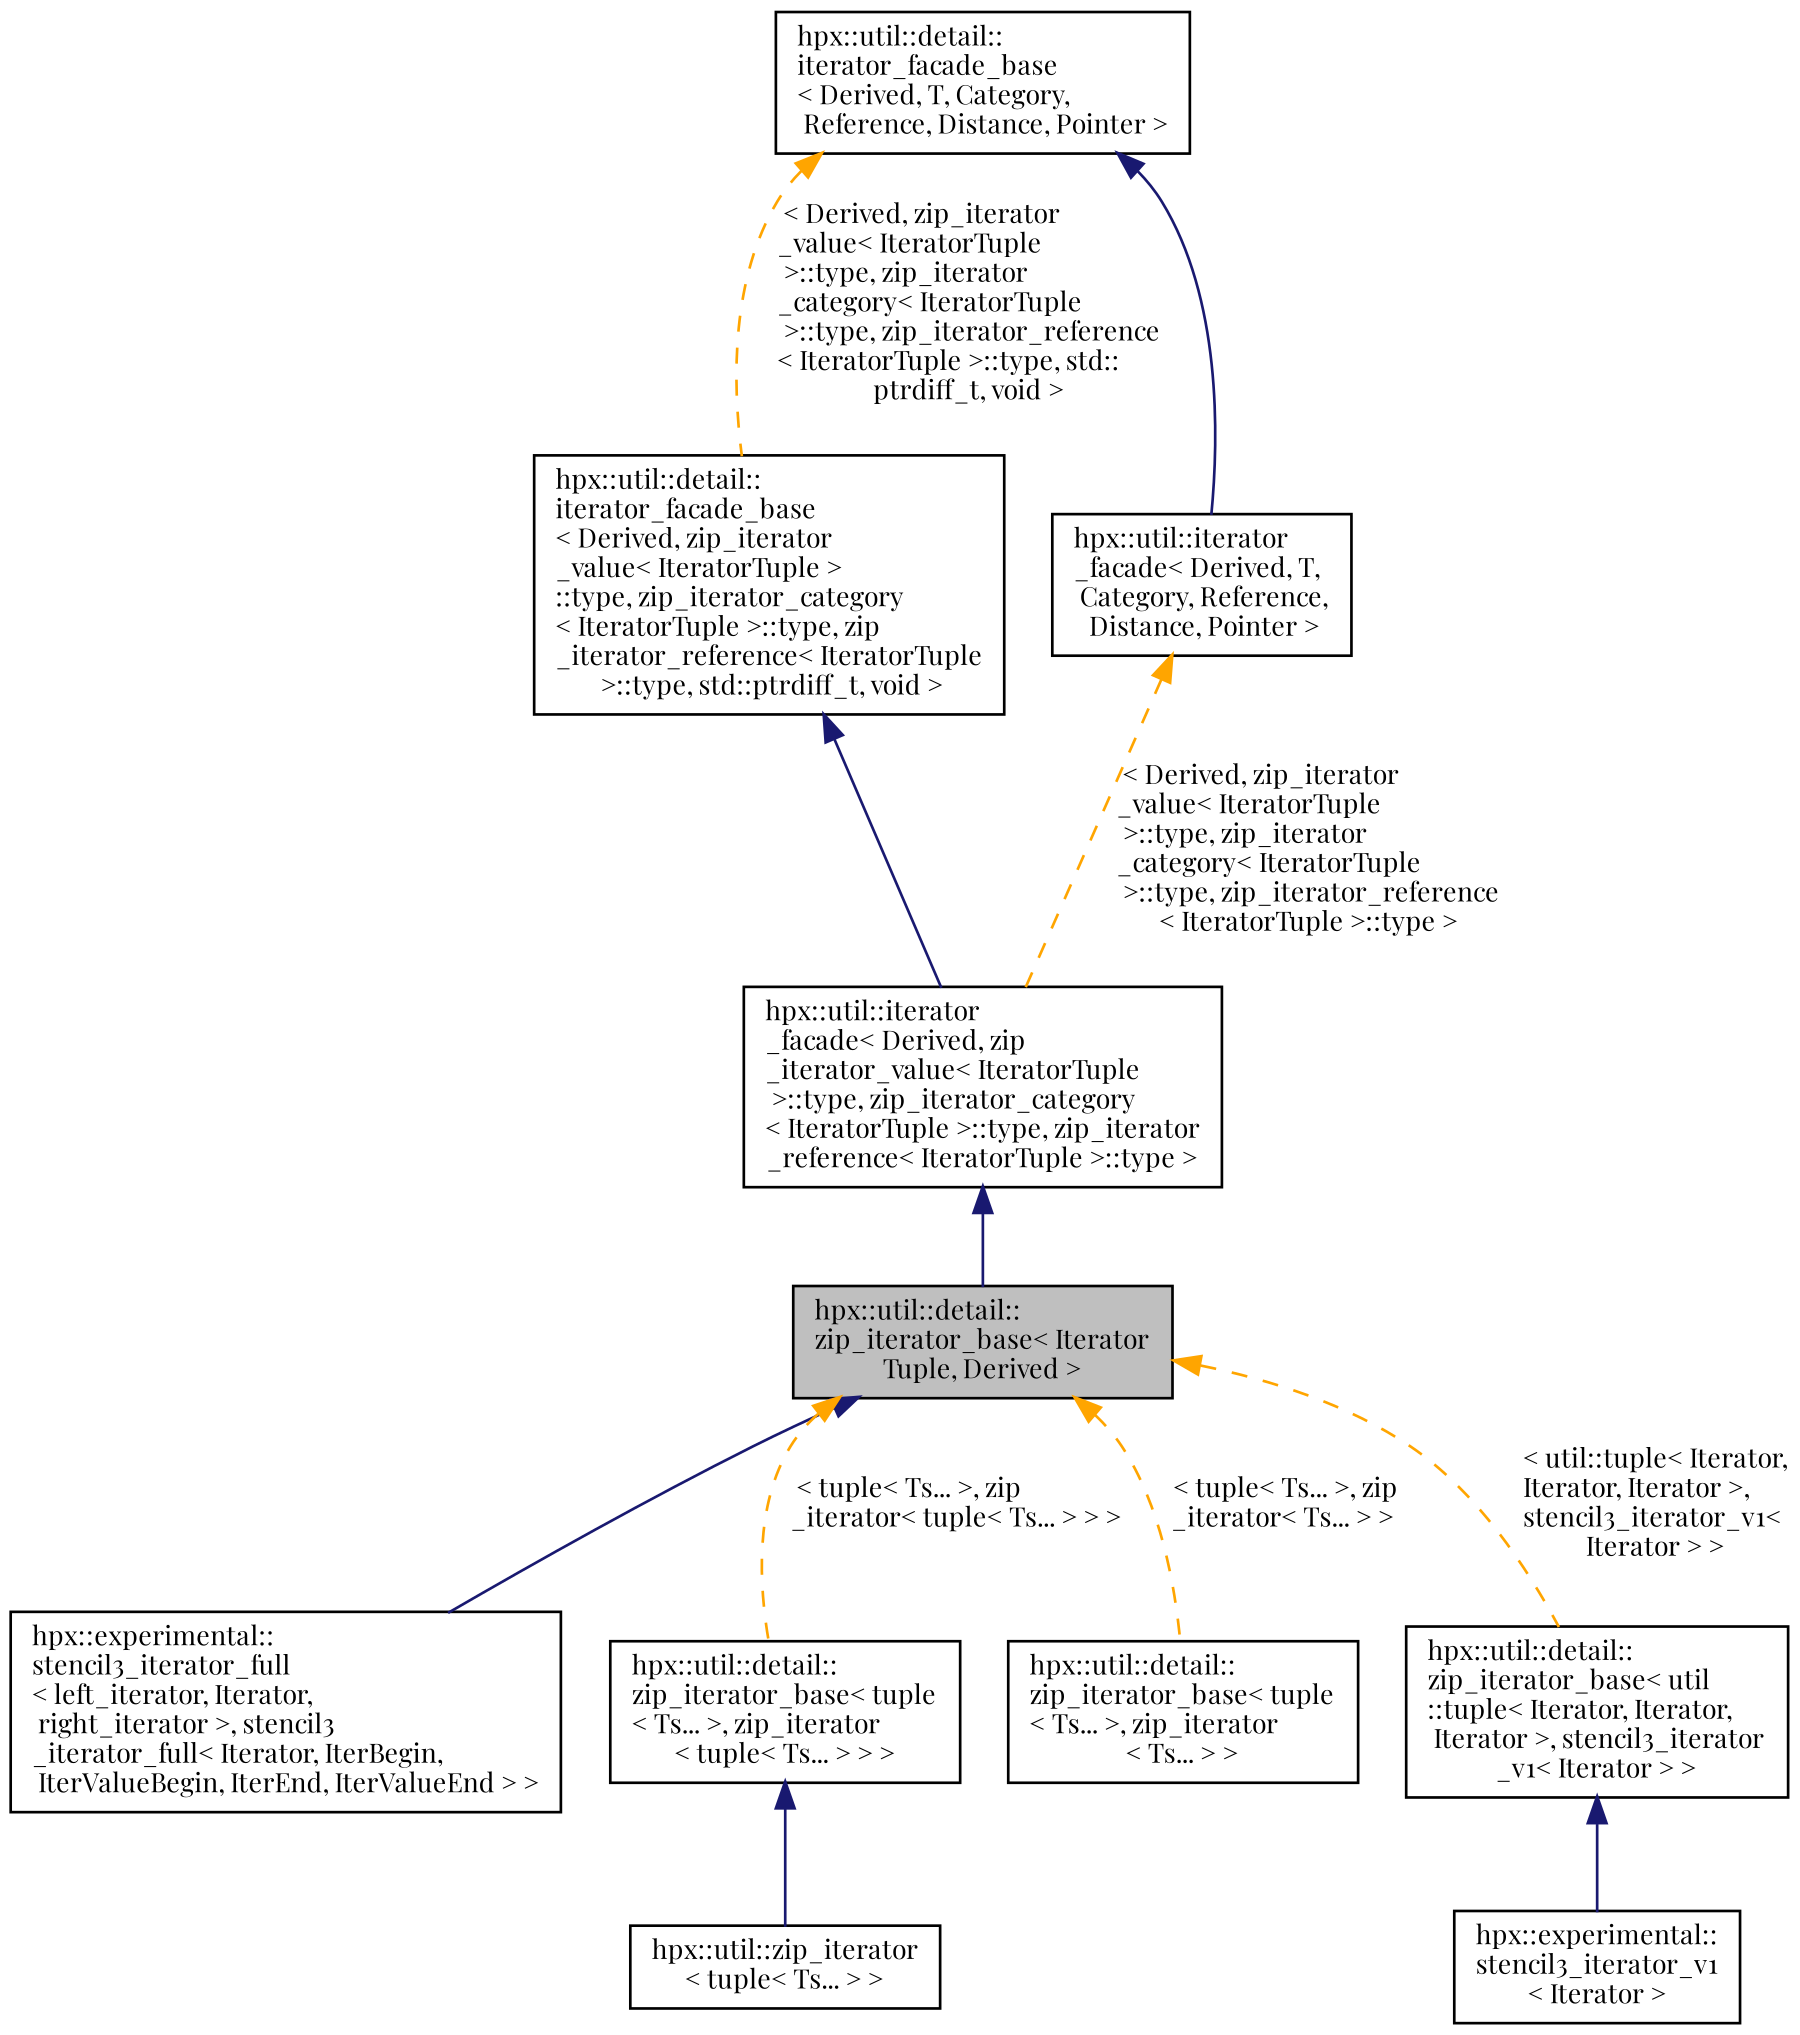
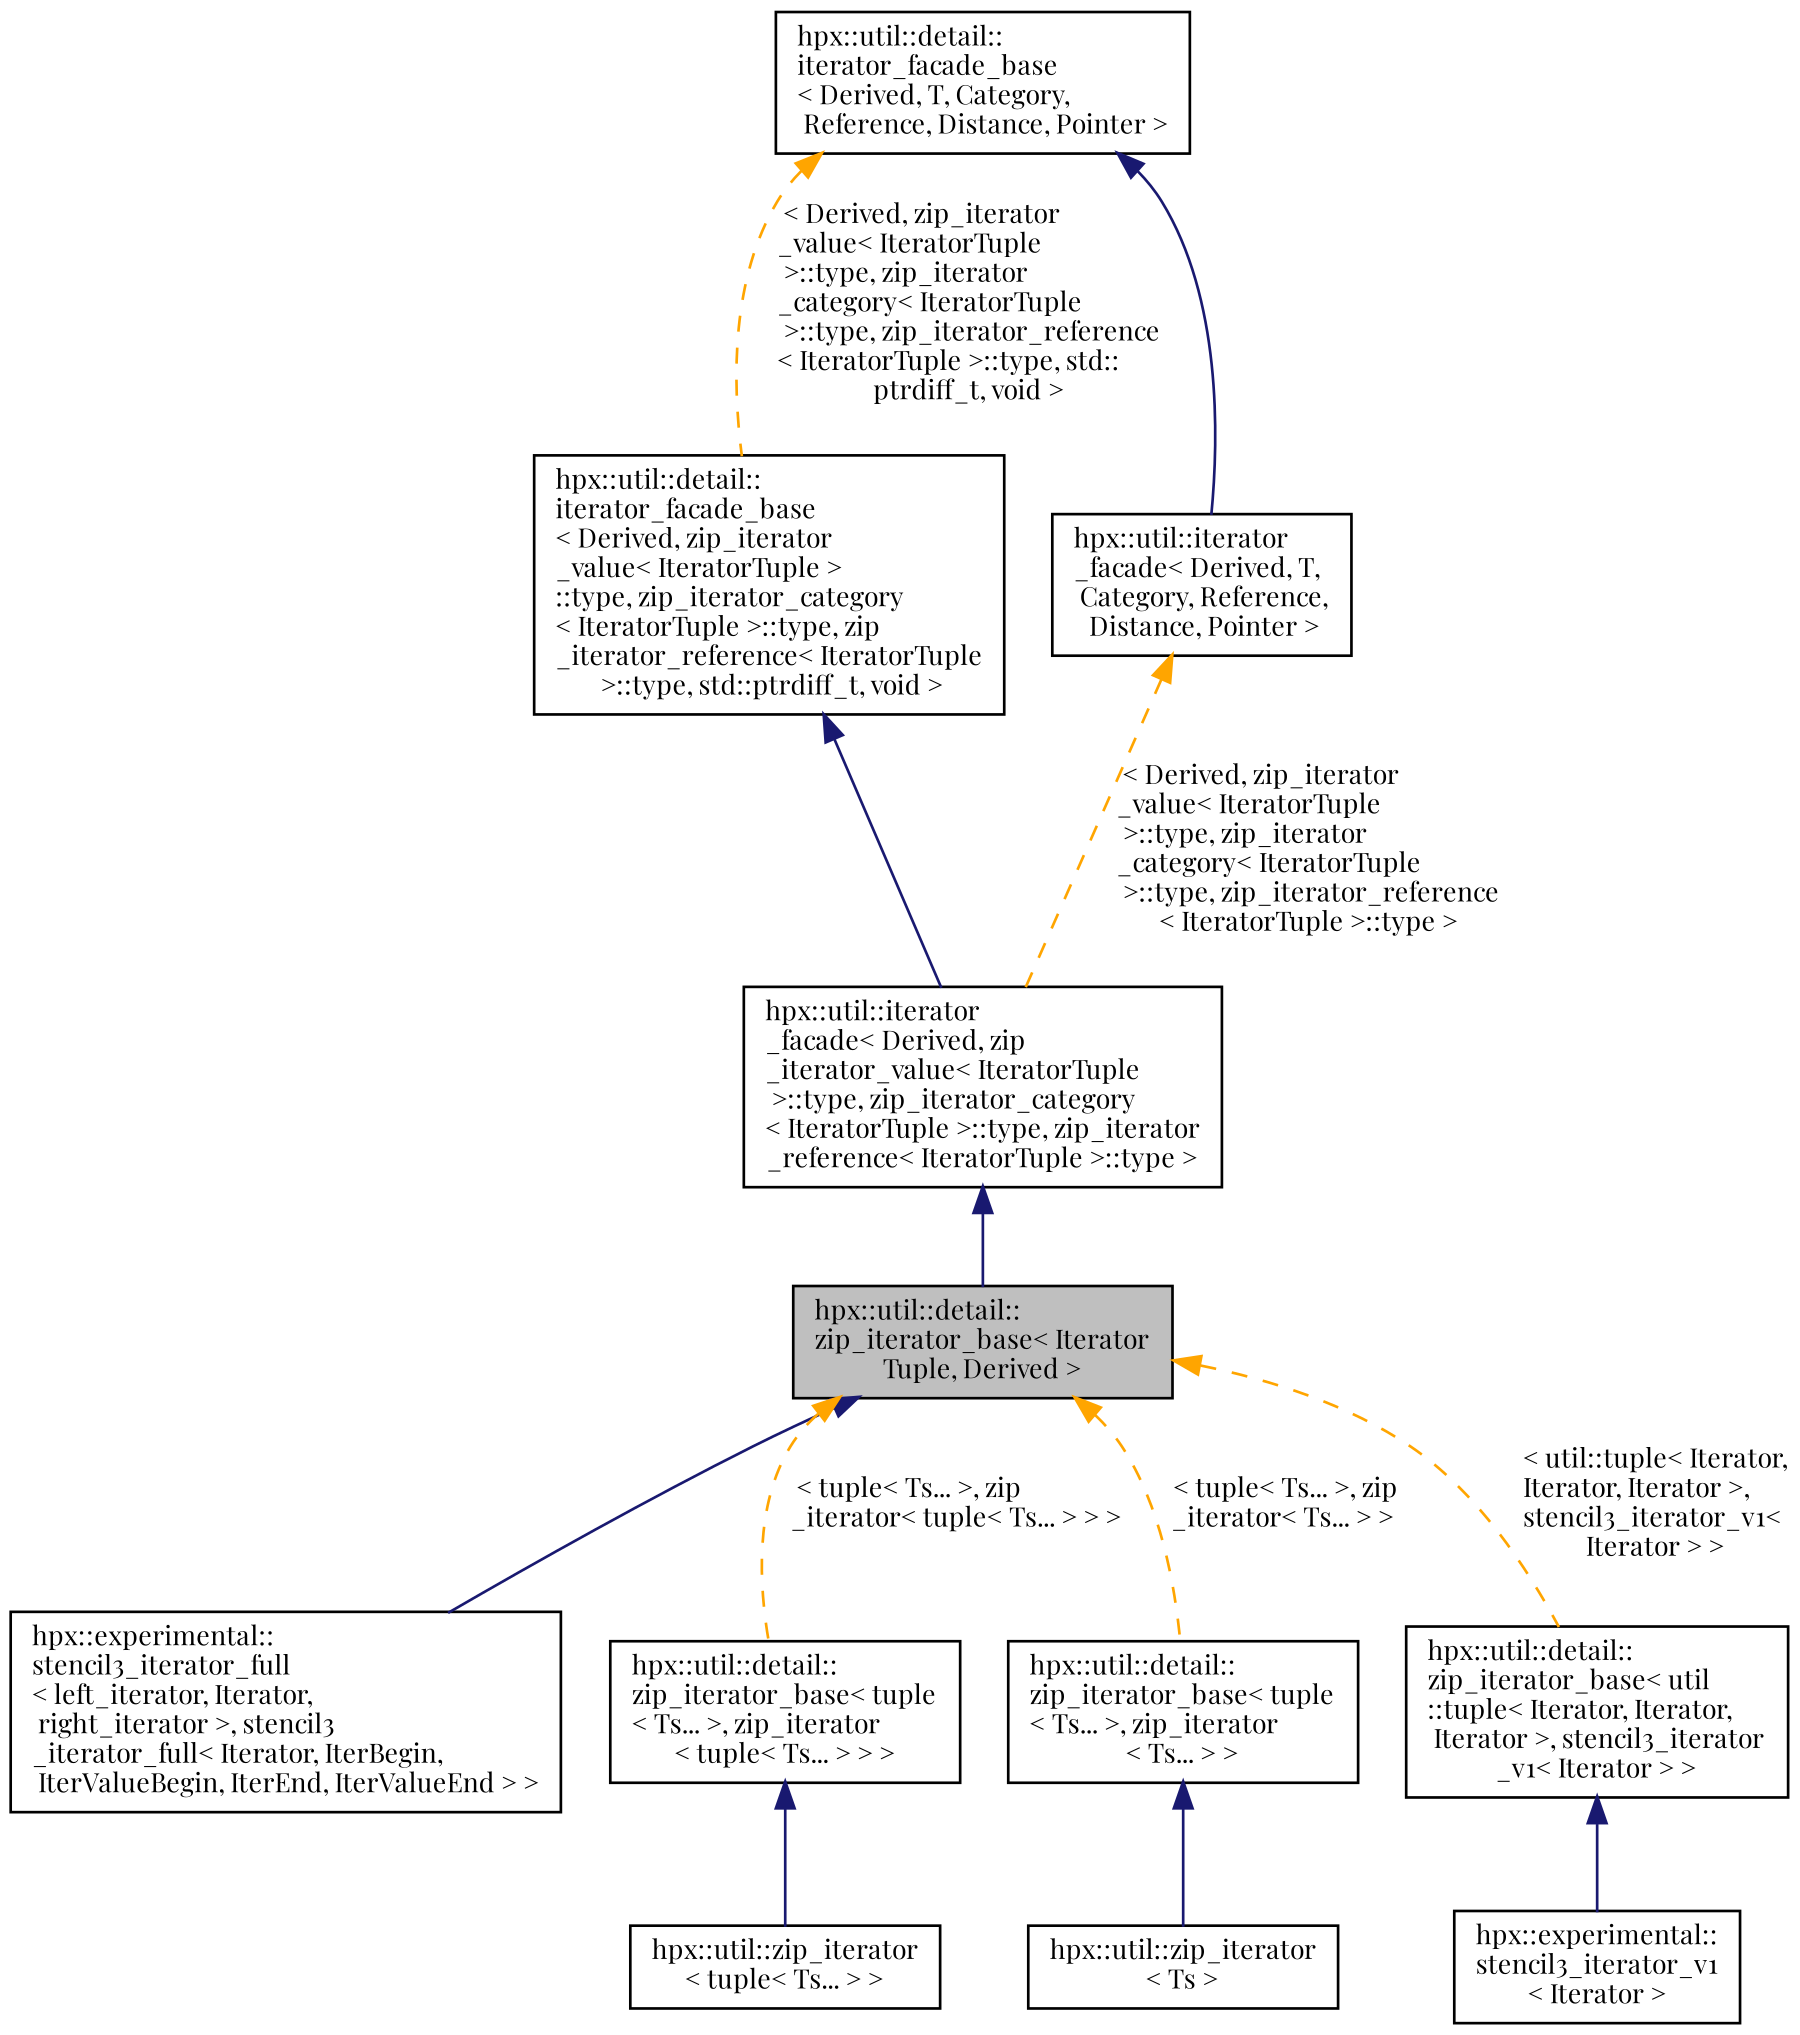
none -> (1183, 1967)
